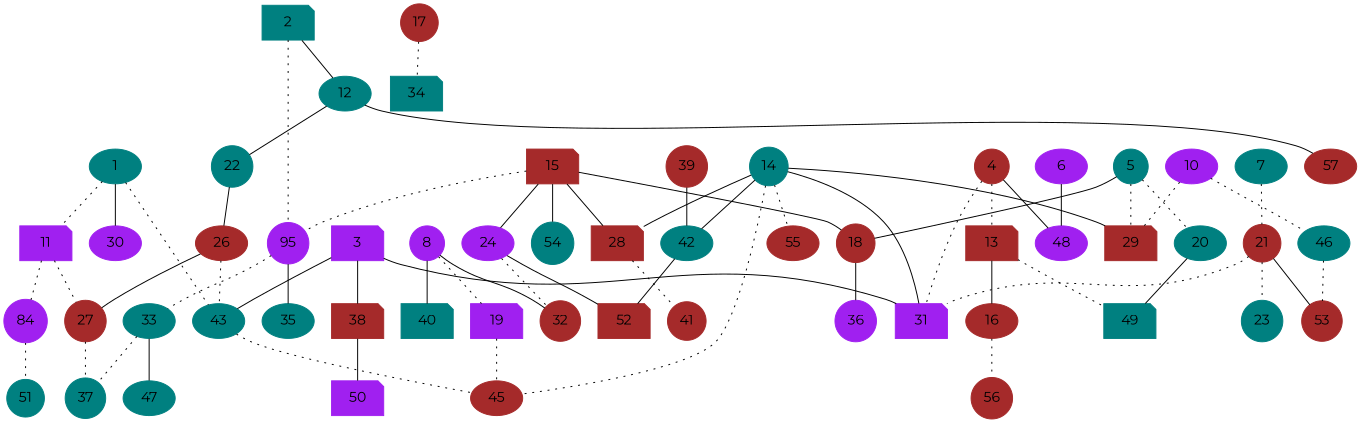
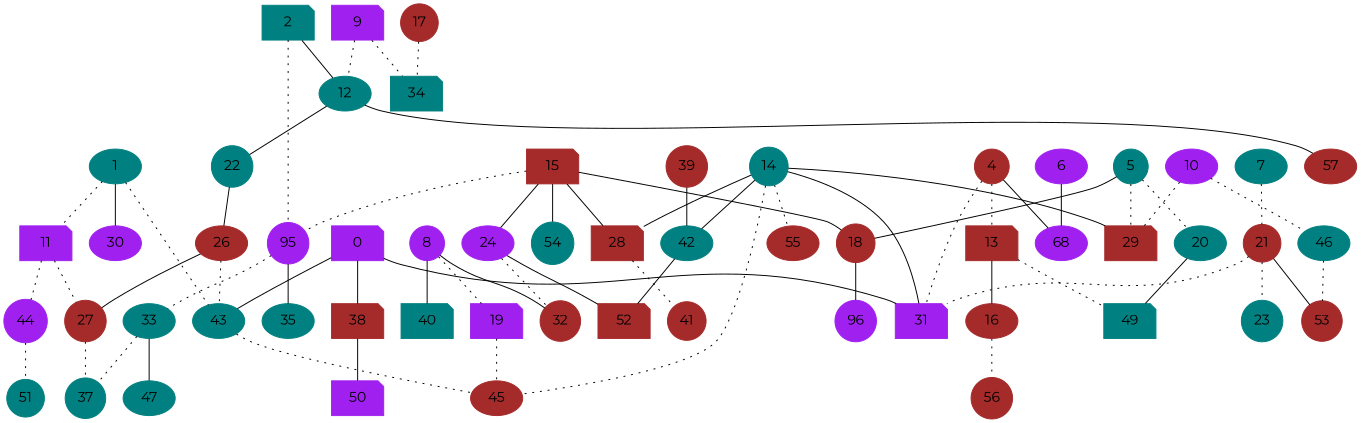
none -> (358, 23)
(358, 243) -> (358, 243)
(1061, 243) -> (1061, 243)
(26, 321) -> (26, 321)
(856, 321) -> (856, 321)
